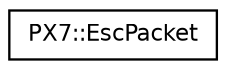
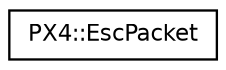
(113, 35) -> (113, 35)
